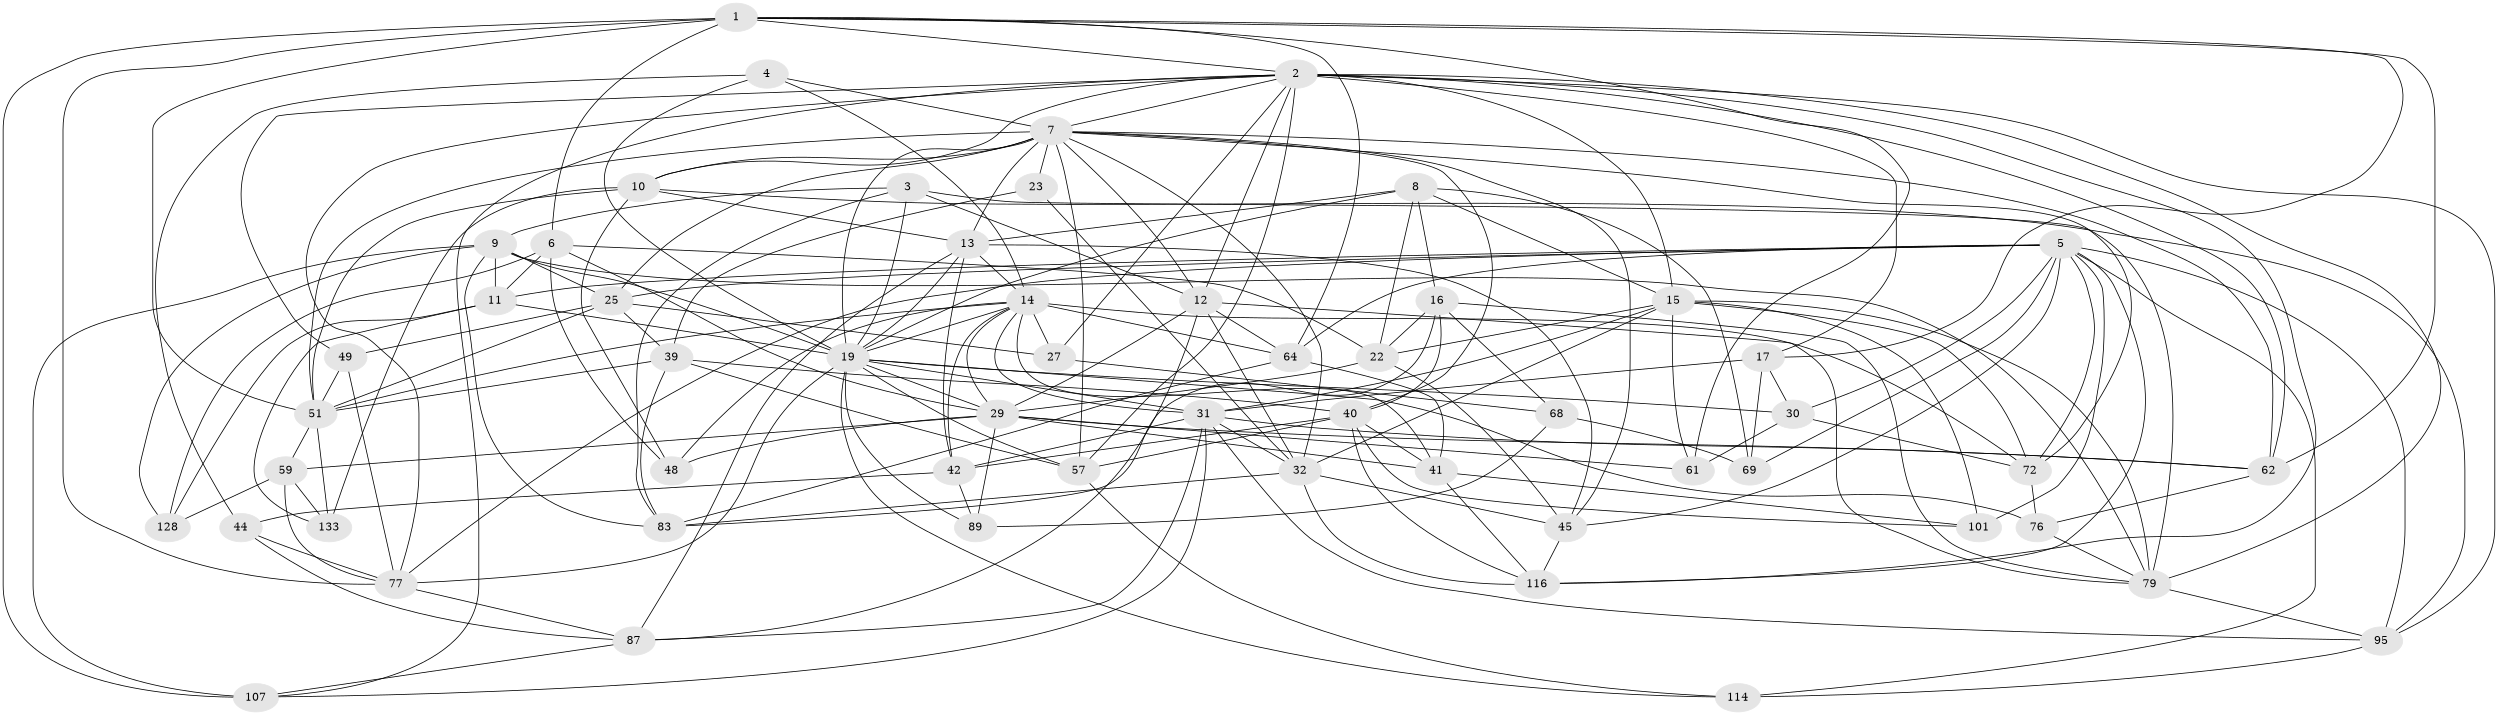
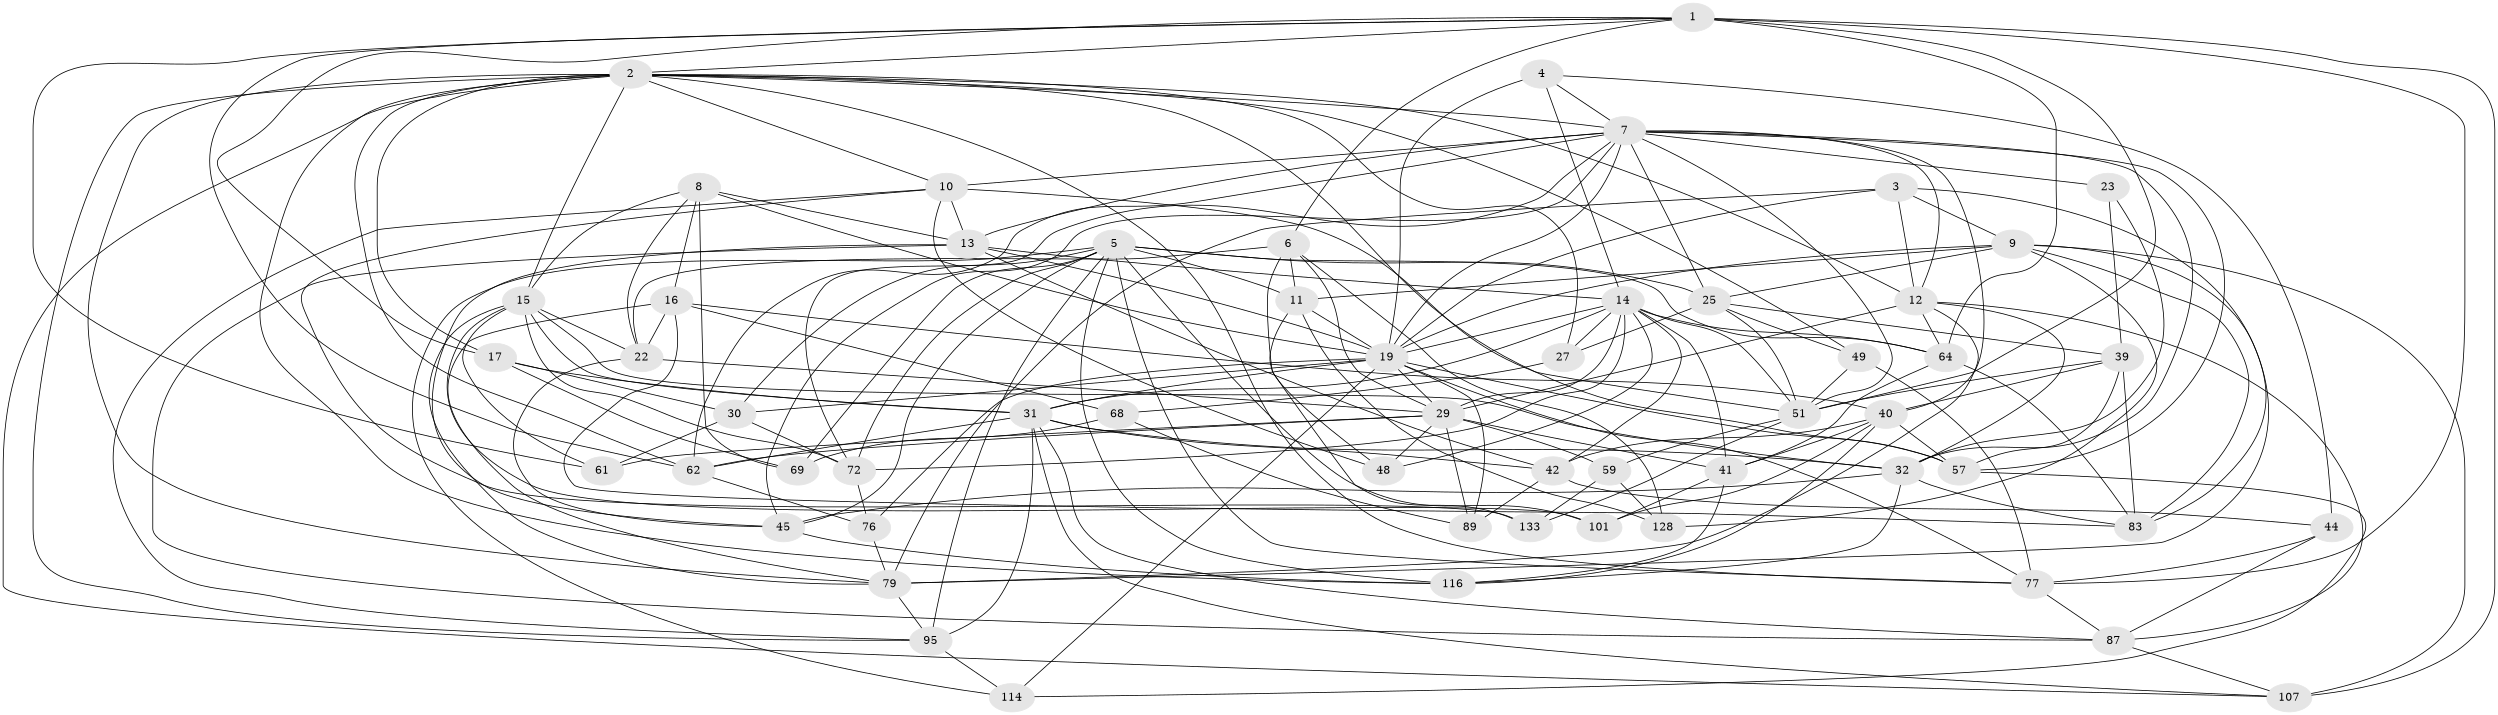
(304, 546) -> none
